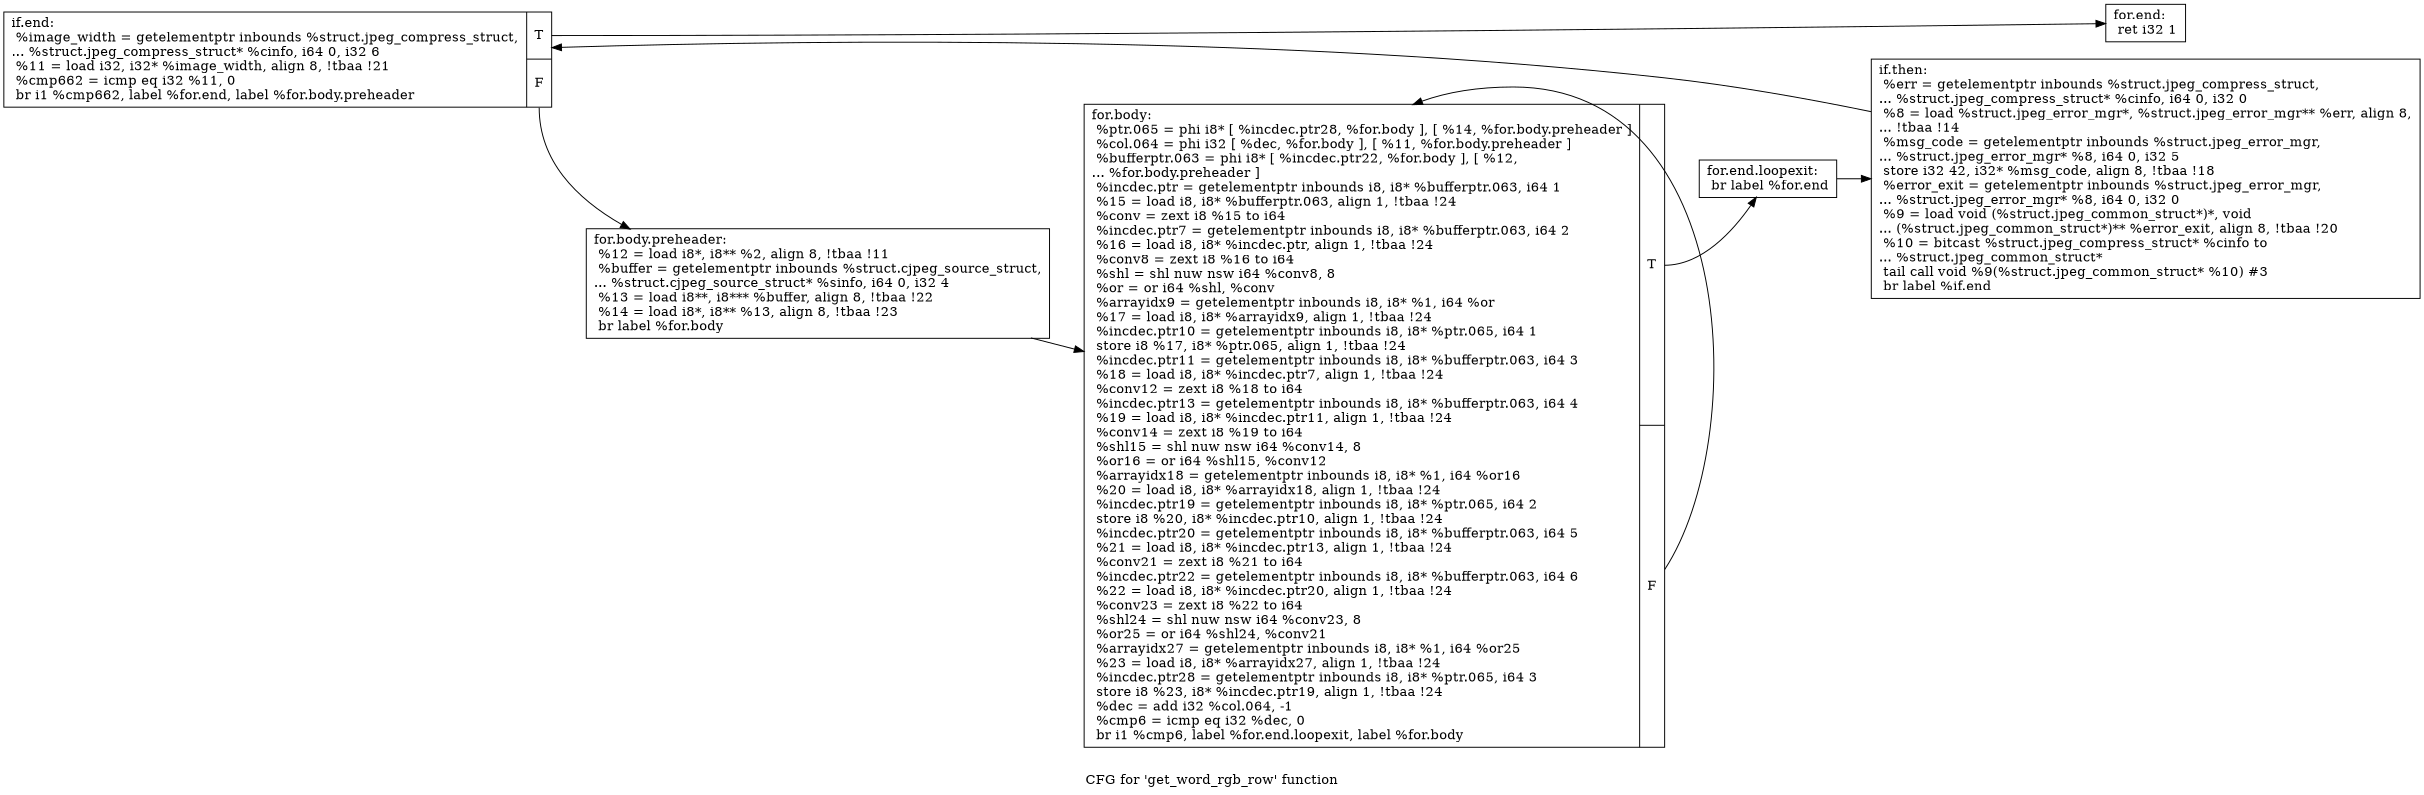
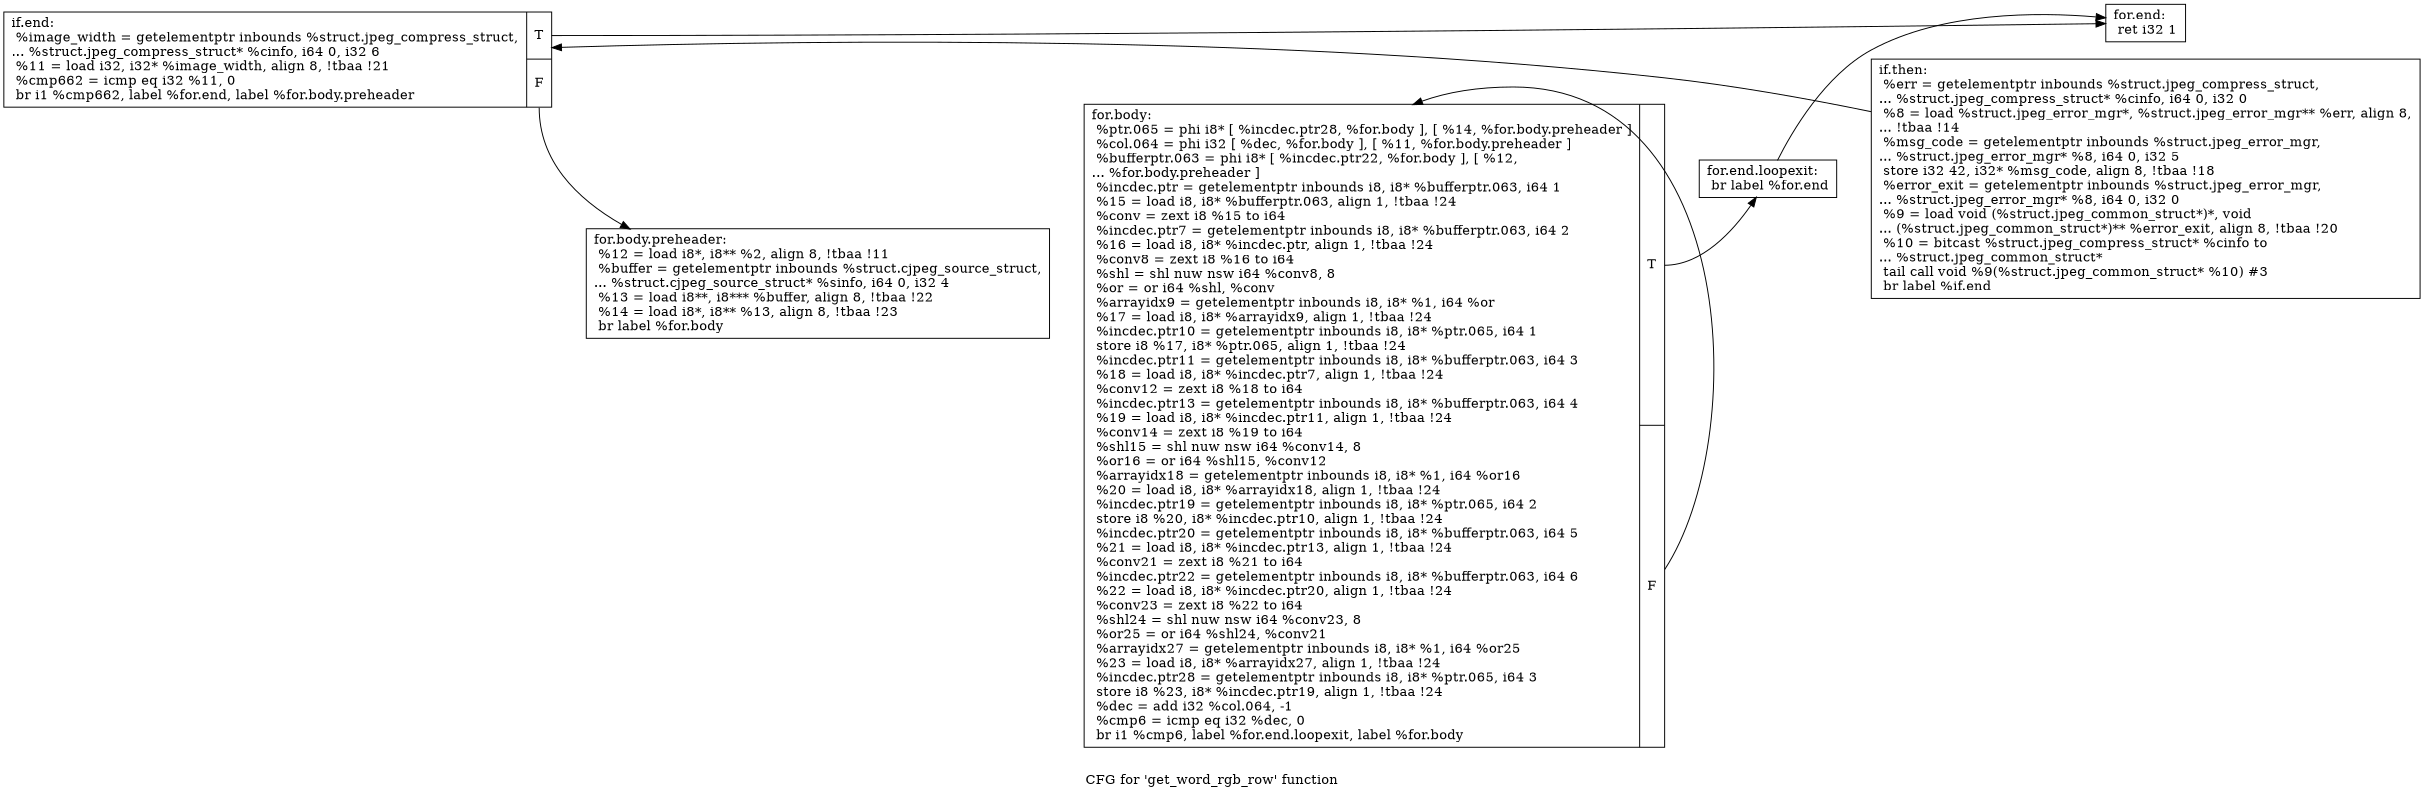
(1849, 179) -> (1909, 34)
(1053, 343) -> none
